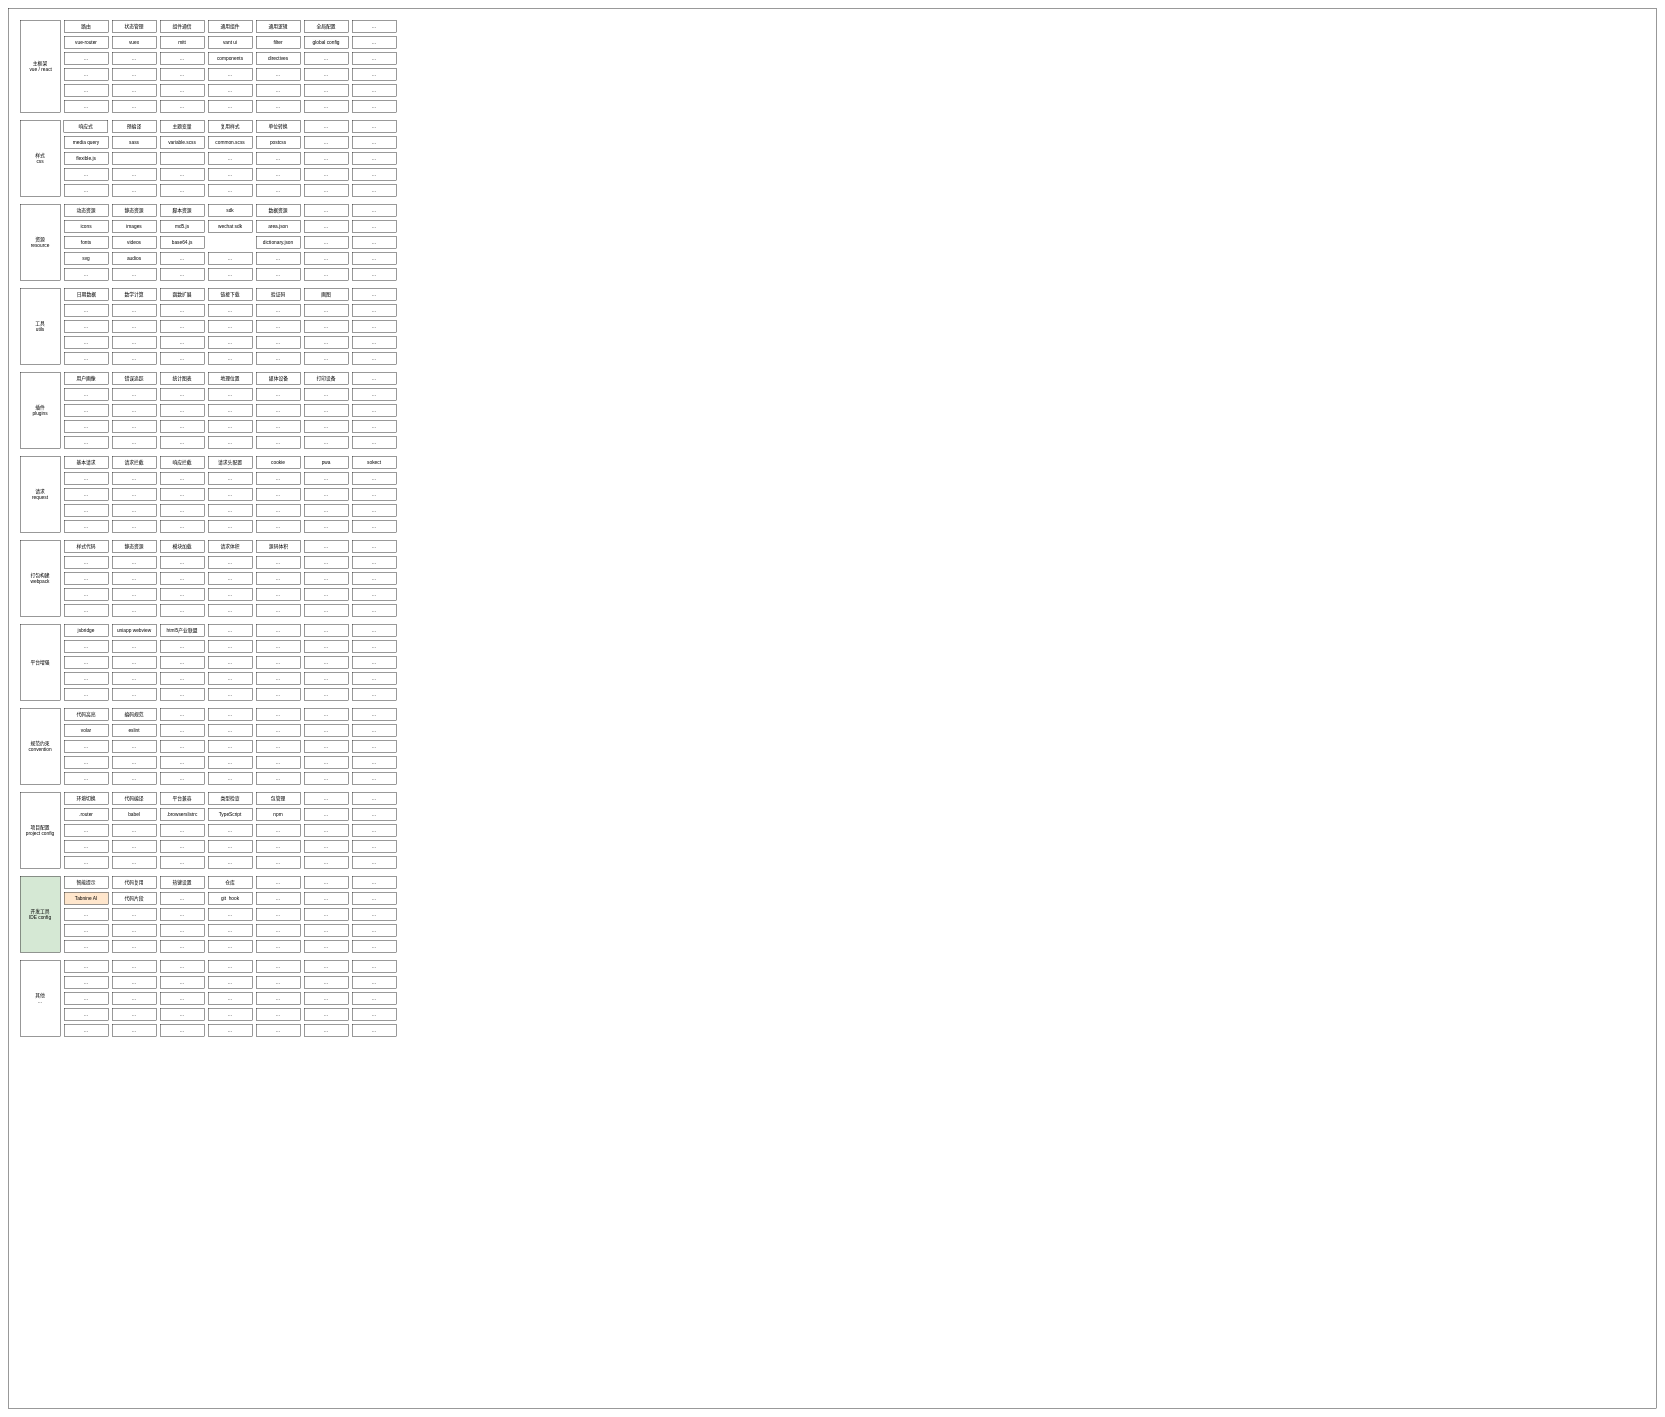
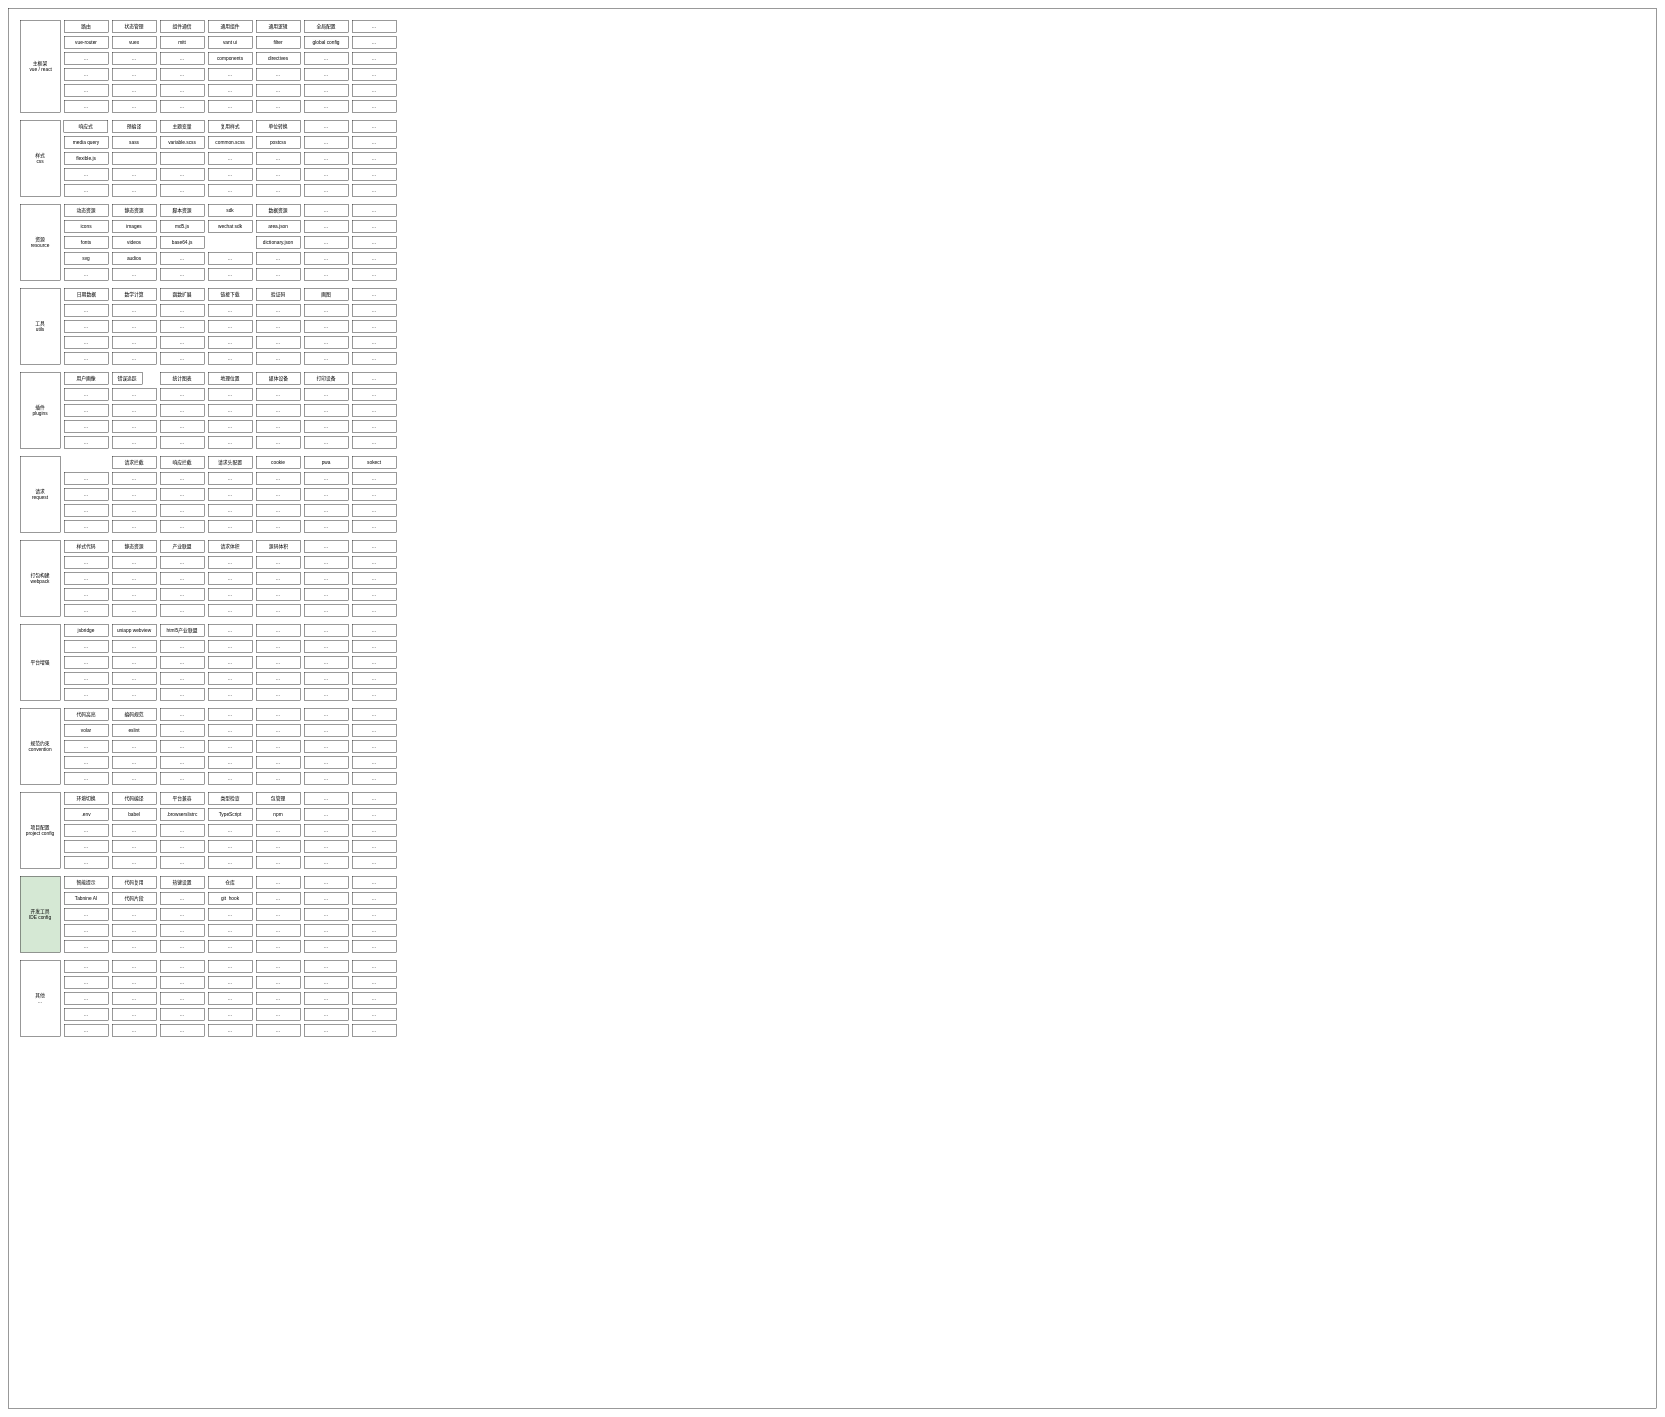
(134, 378) -> (127, 378)
(86, 462) -> none
(182, 546) -> (182, 546)
(86, 814) -> (86, 814)
(86, 898) -> (86, 898)
